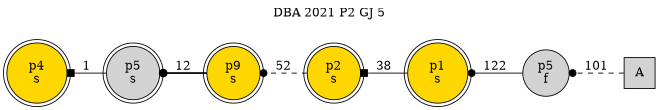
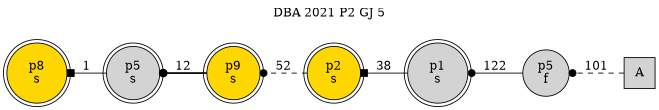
(37, 73) -> (37, 73)
(438, 73) -> (438, 73)
